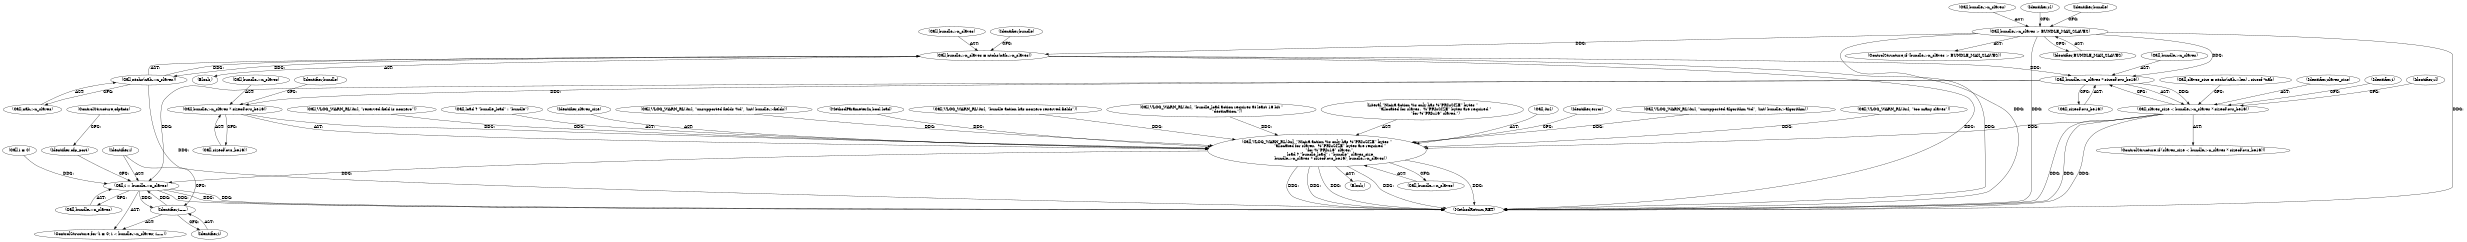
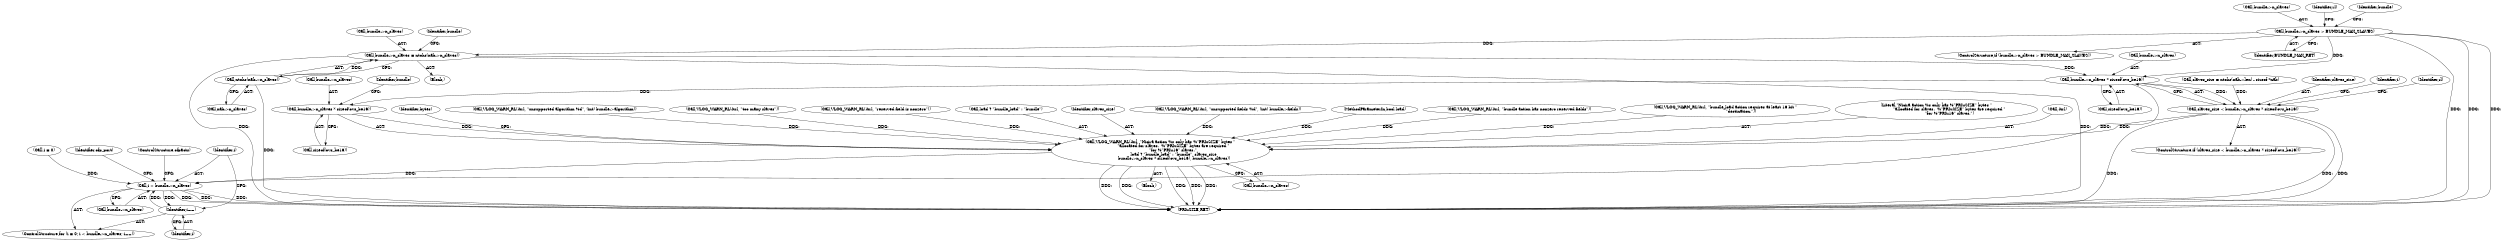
(2088, 56) -> (2285, 56)
(280, 68) -> (388, 68)
(2220, 92) -> (2242, 92)
(1587, 110) -> (416, 110)
(88, 129) -> (164, 167)
(1474, 210) -> (1194, 210)
